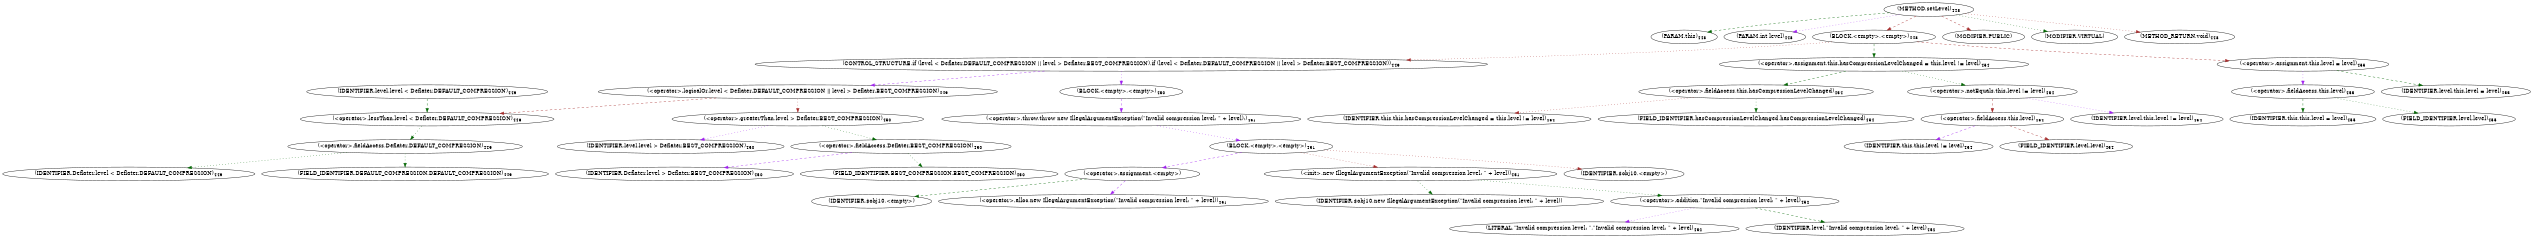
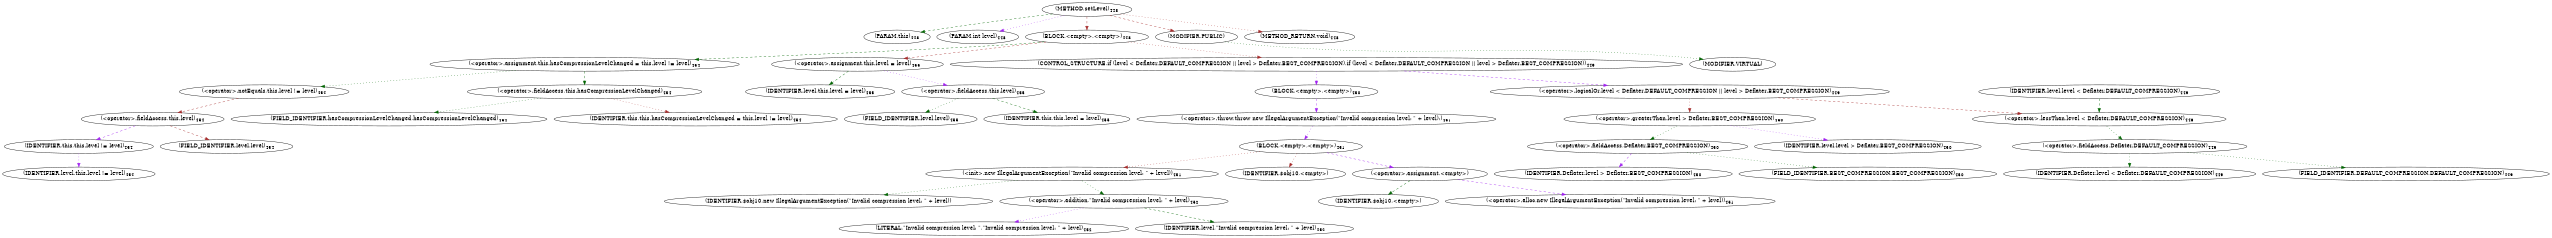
(2000, 23) -> (1462, 51)
(2068, 105) -> (79, 158)
